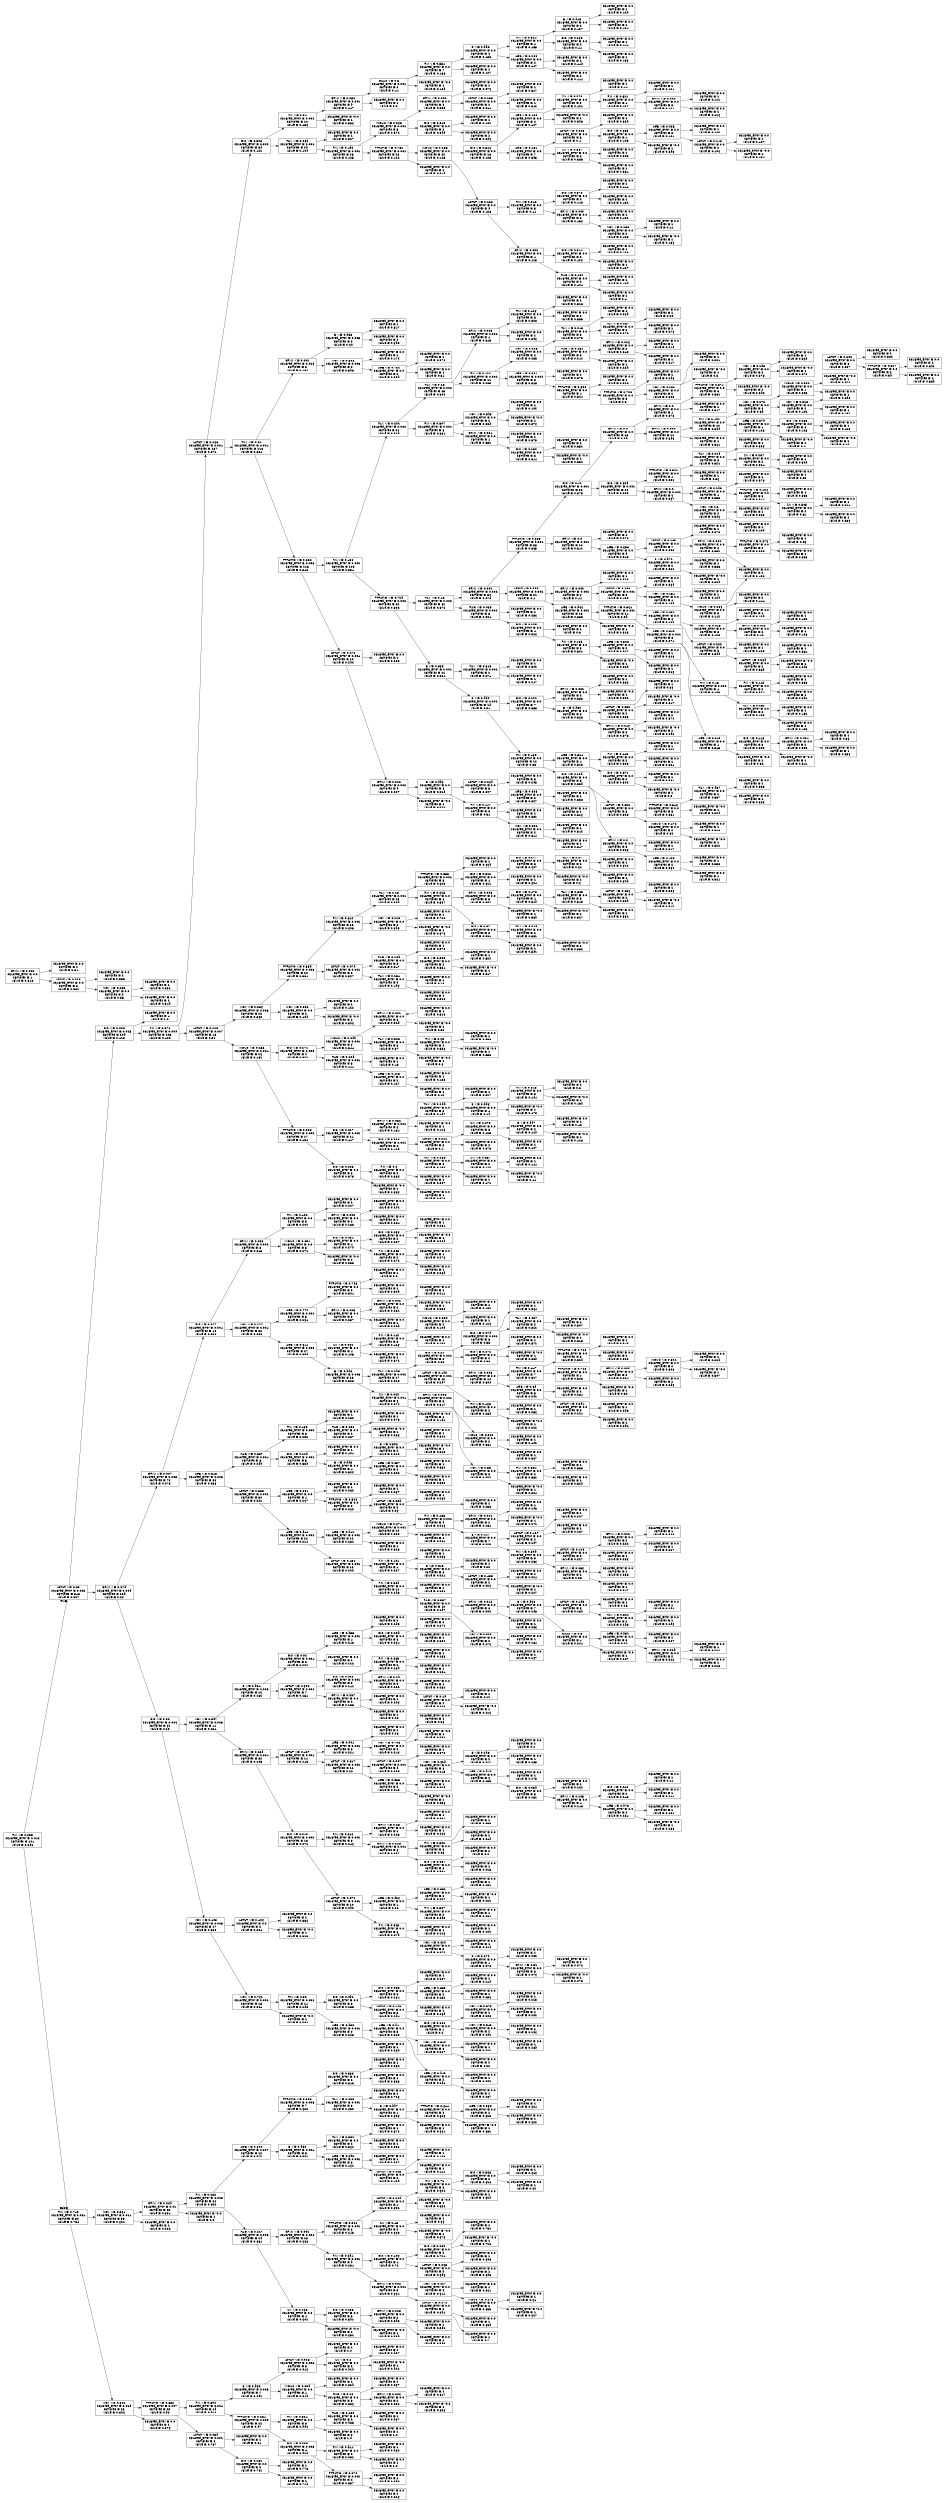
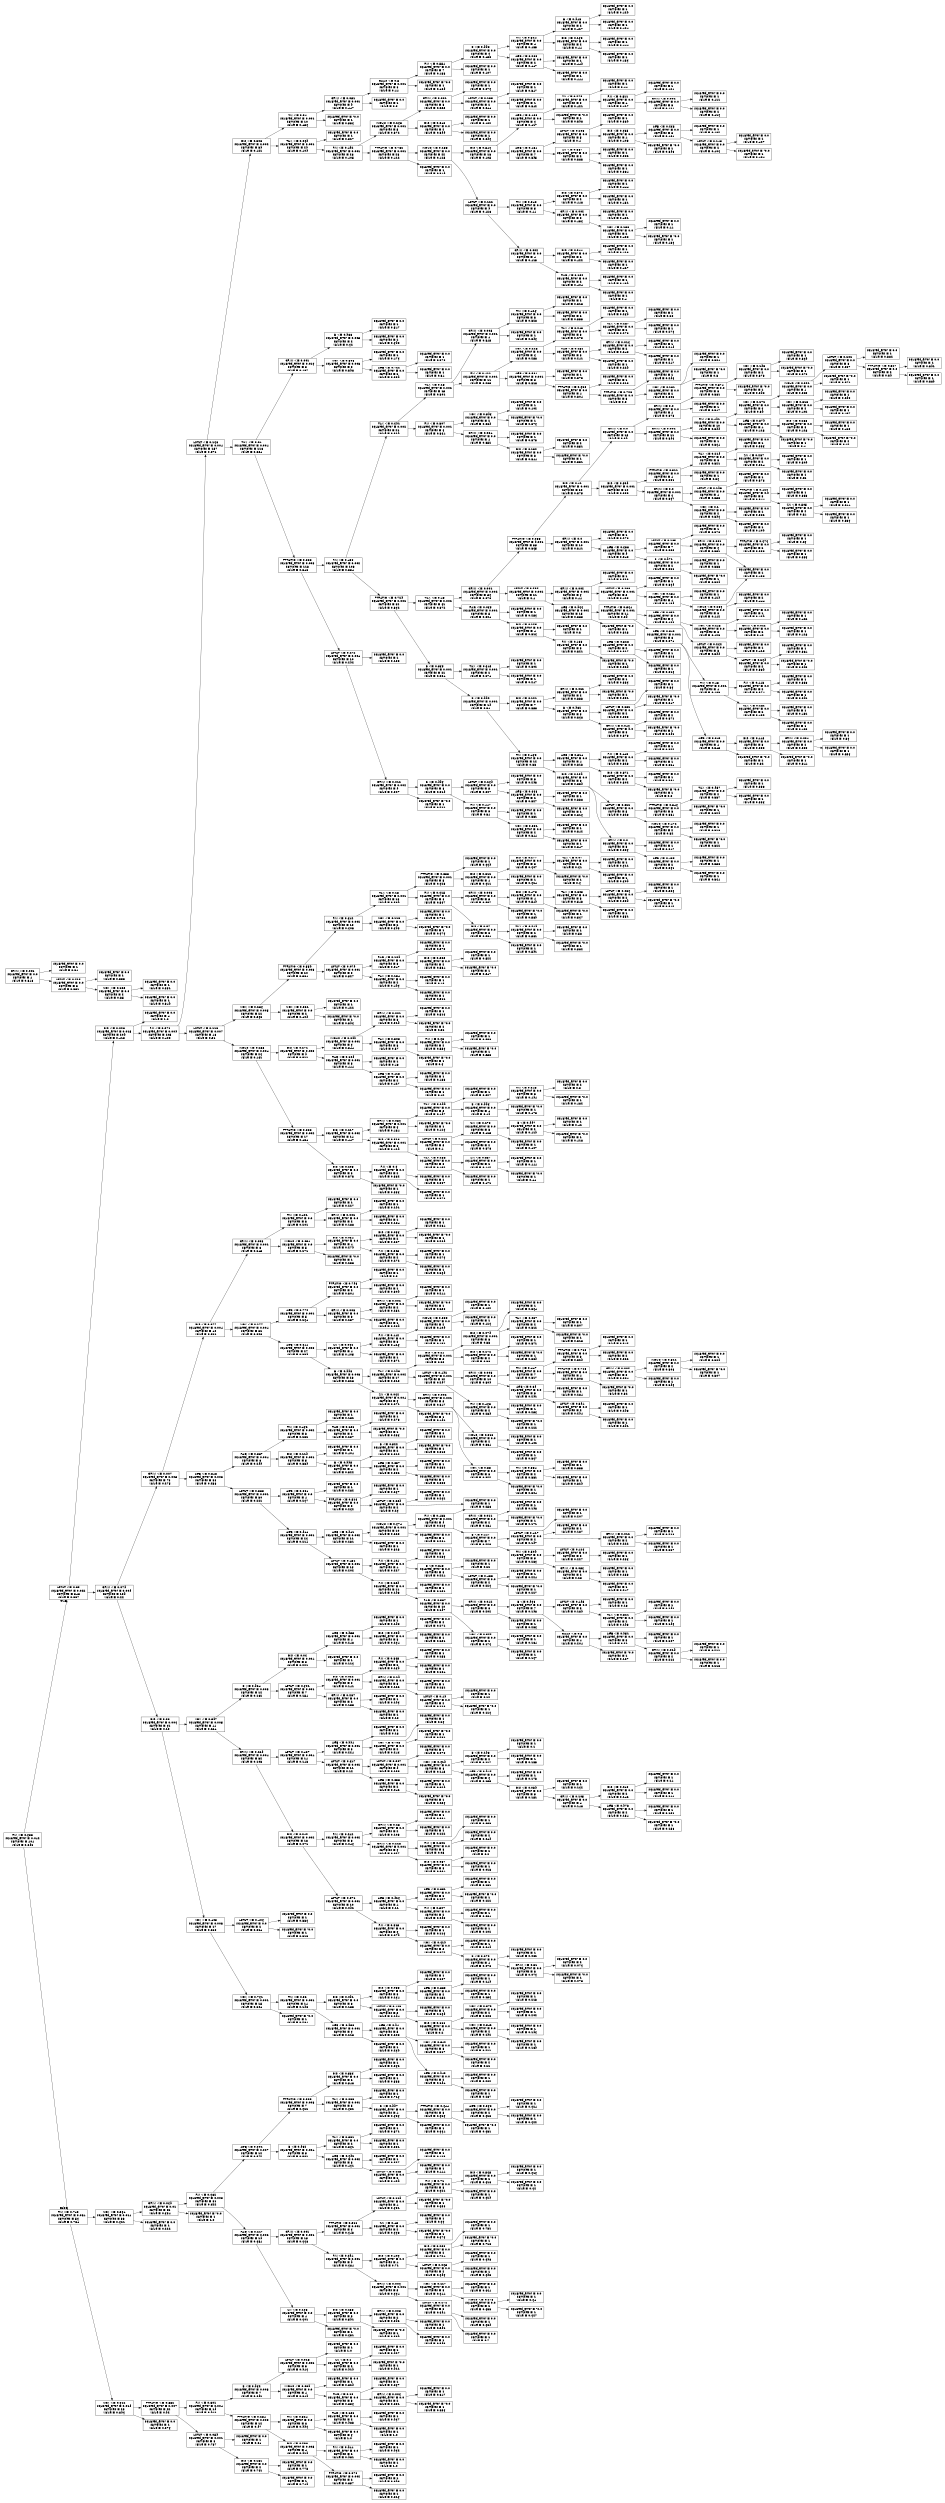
(817, 391) -> (817, 376)
(502, 803) -> (502, 792)
none -> (572, 931)
(413, 1013) -> (411, 1016)
(526, 1128) -> (526, 1128)
(458, 1521) -> (458, 1512)
(594, 1547) -> (571, 1538)
